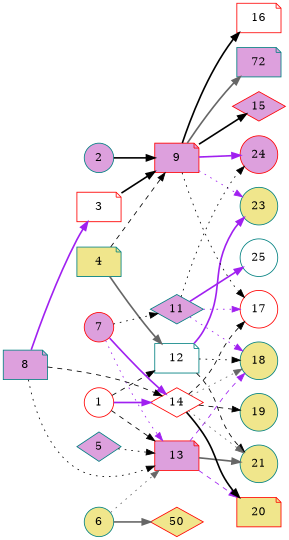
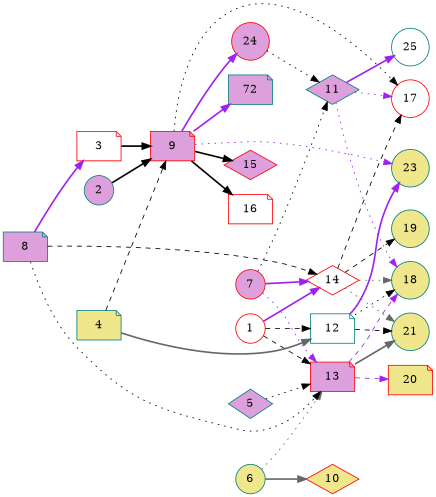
(210, 112) -> (208, 120)
(208, 226) -> (289, 64)
(212, 450) -> none
(177, 522) -> (333, 479)
